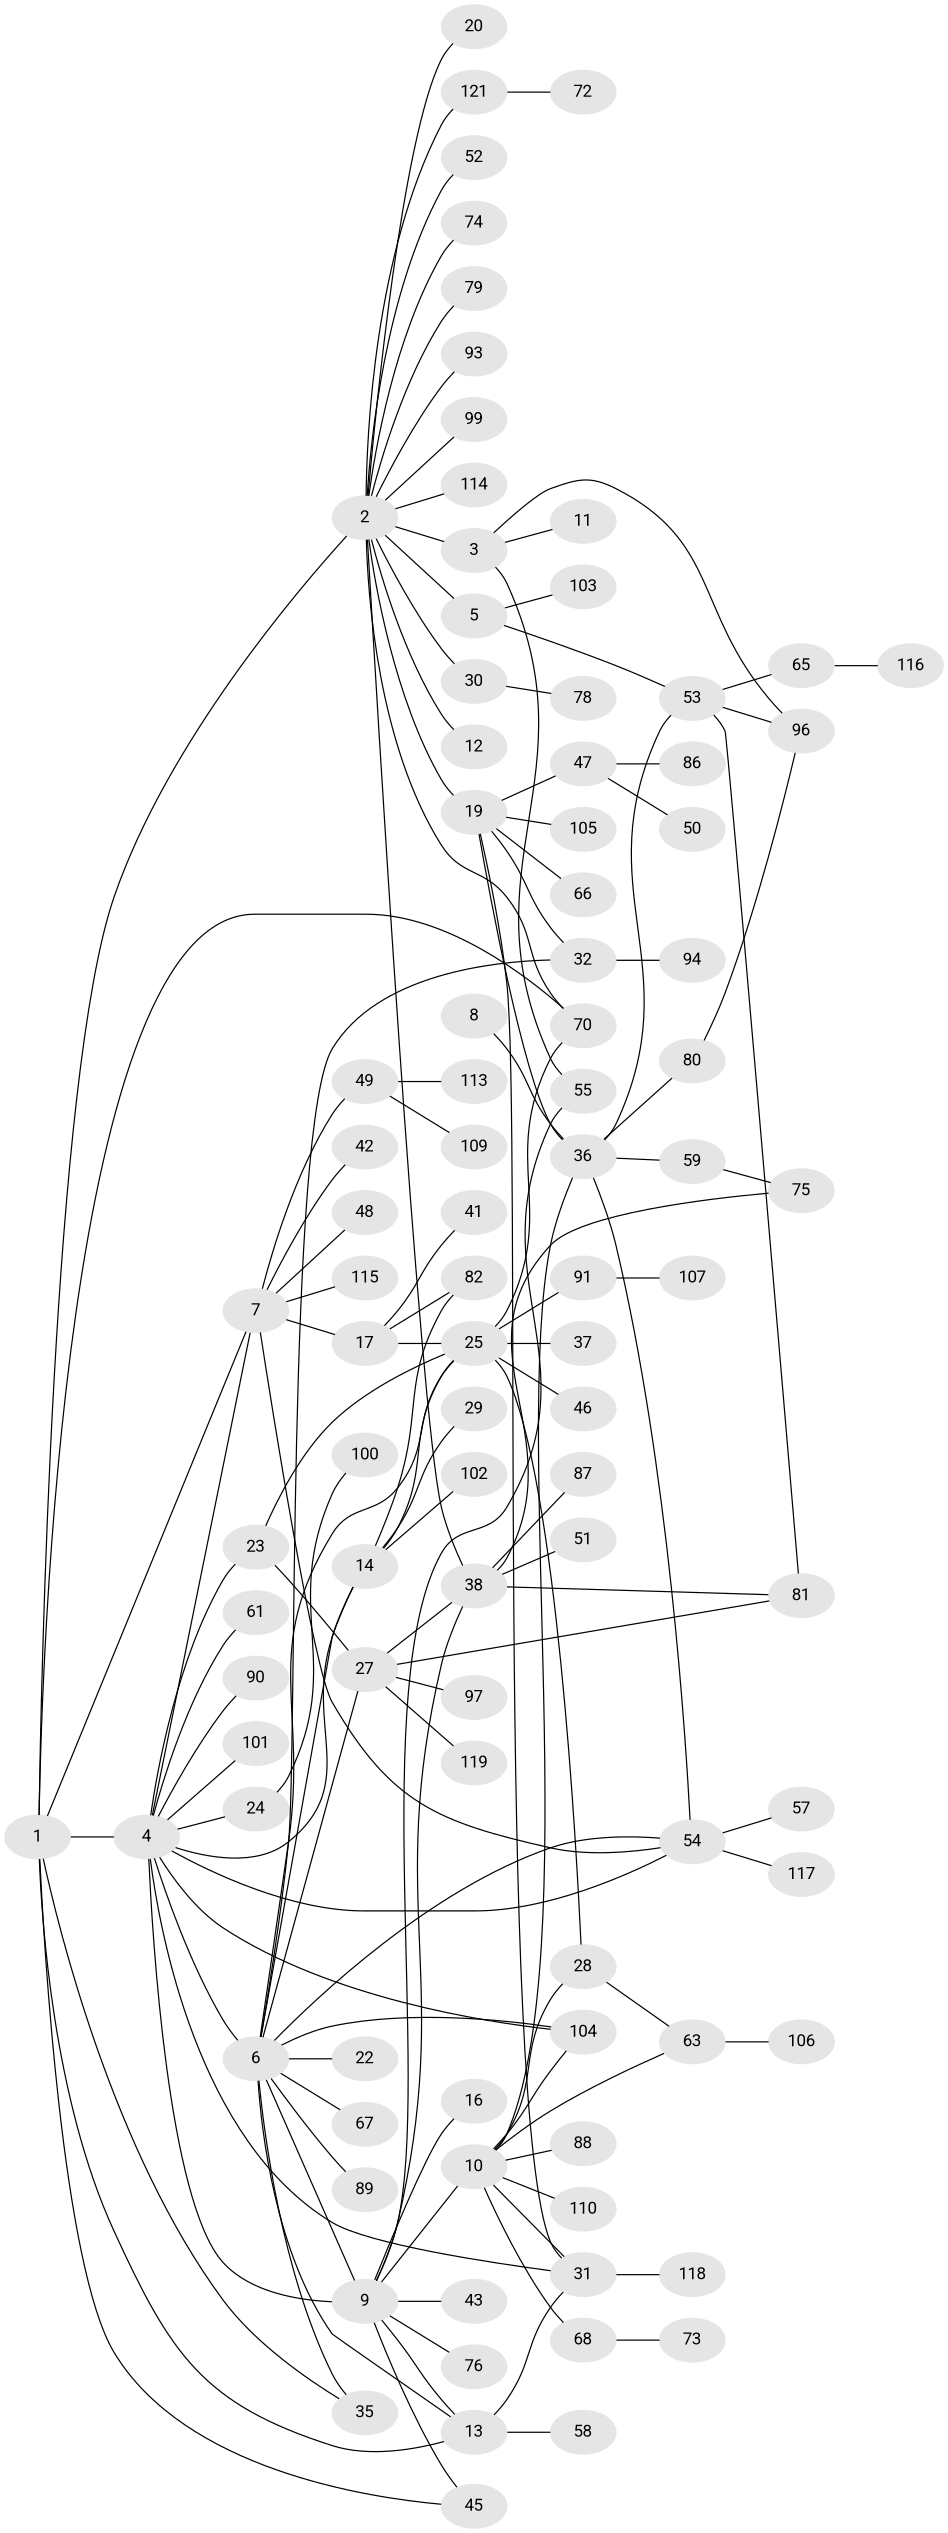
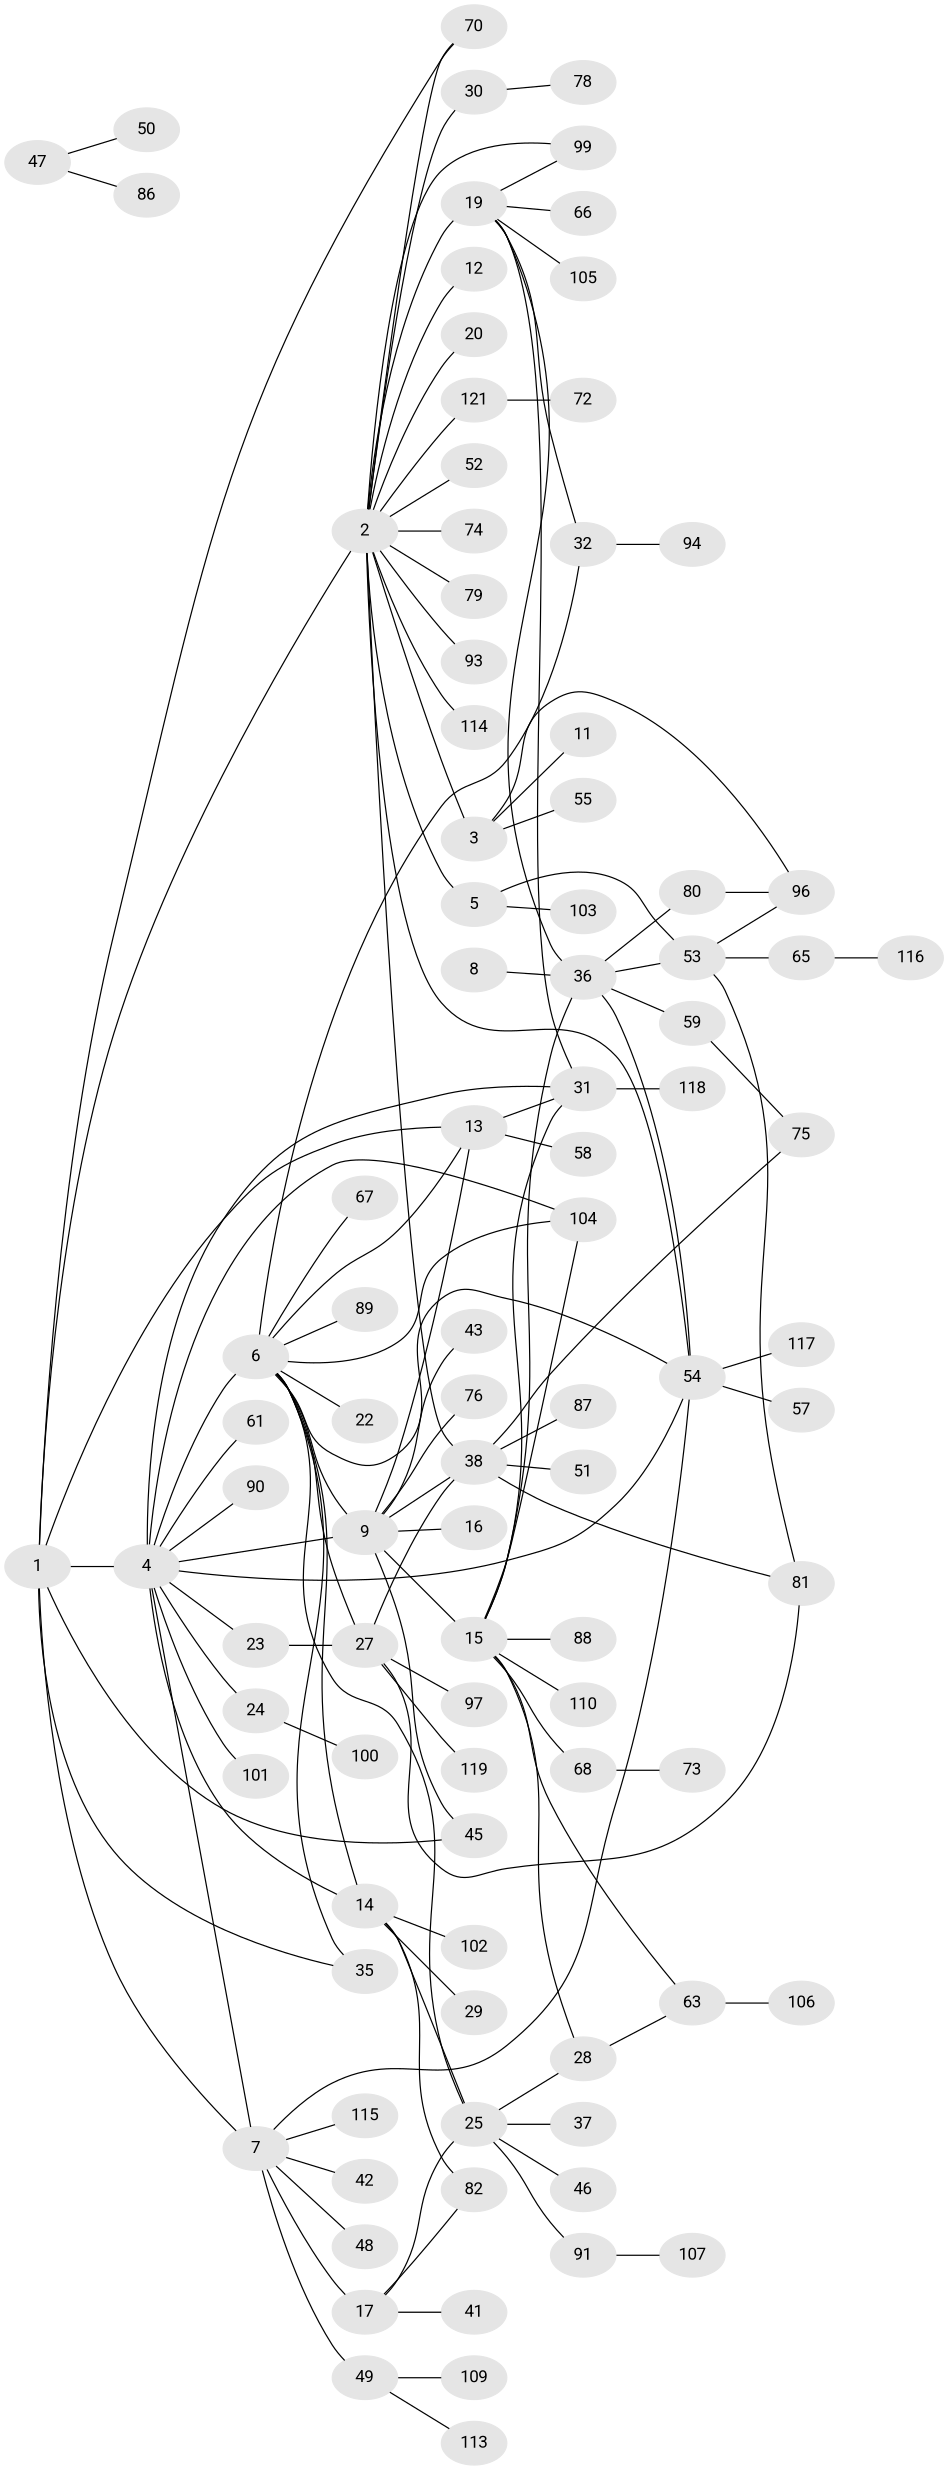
(525, 790) -> (529, 176)
none -> (457, 1016)
(528, 1162) -> none
(335, 1419) -> none
(412, 1669) -> none
(474, 2167) -> (474, 1639)
